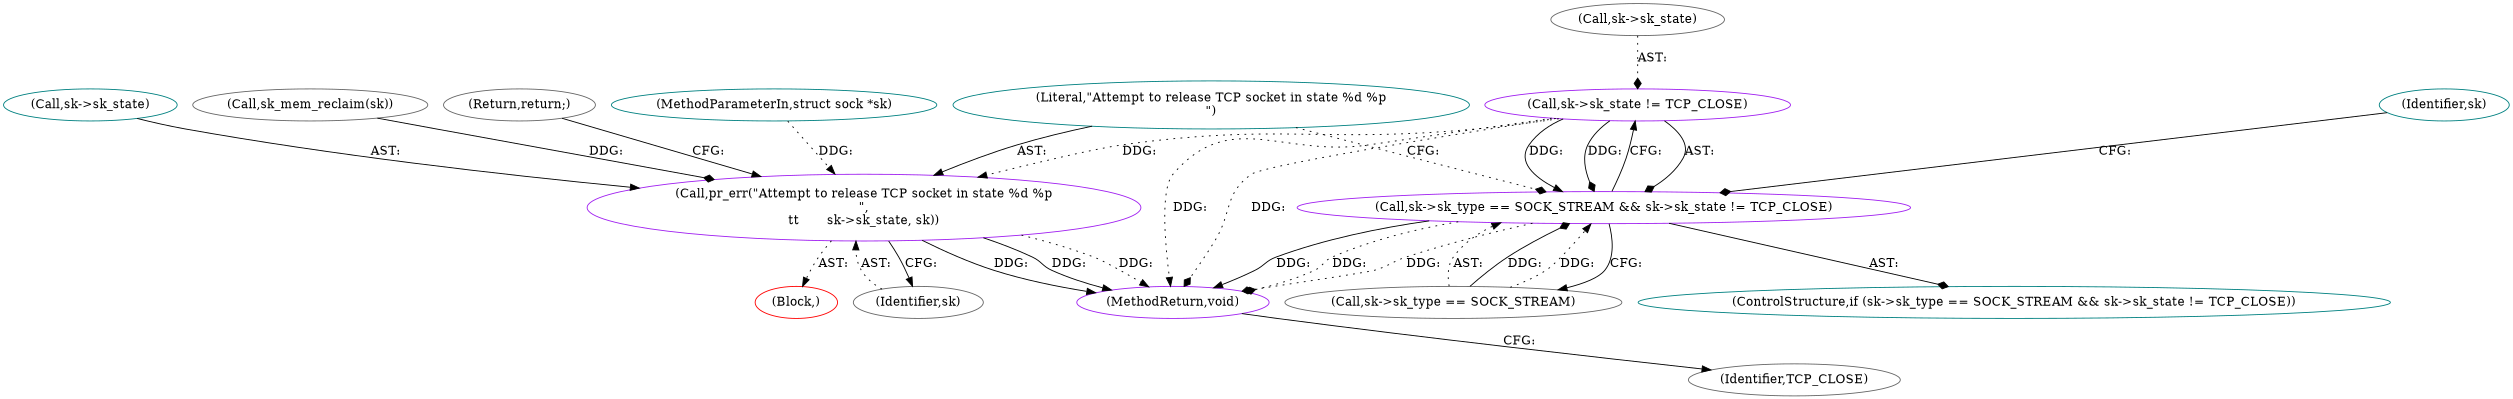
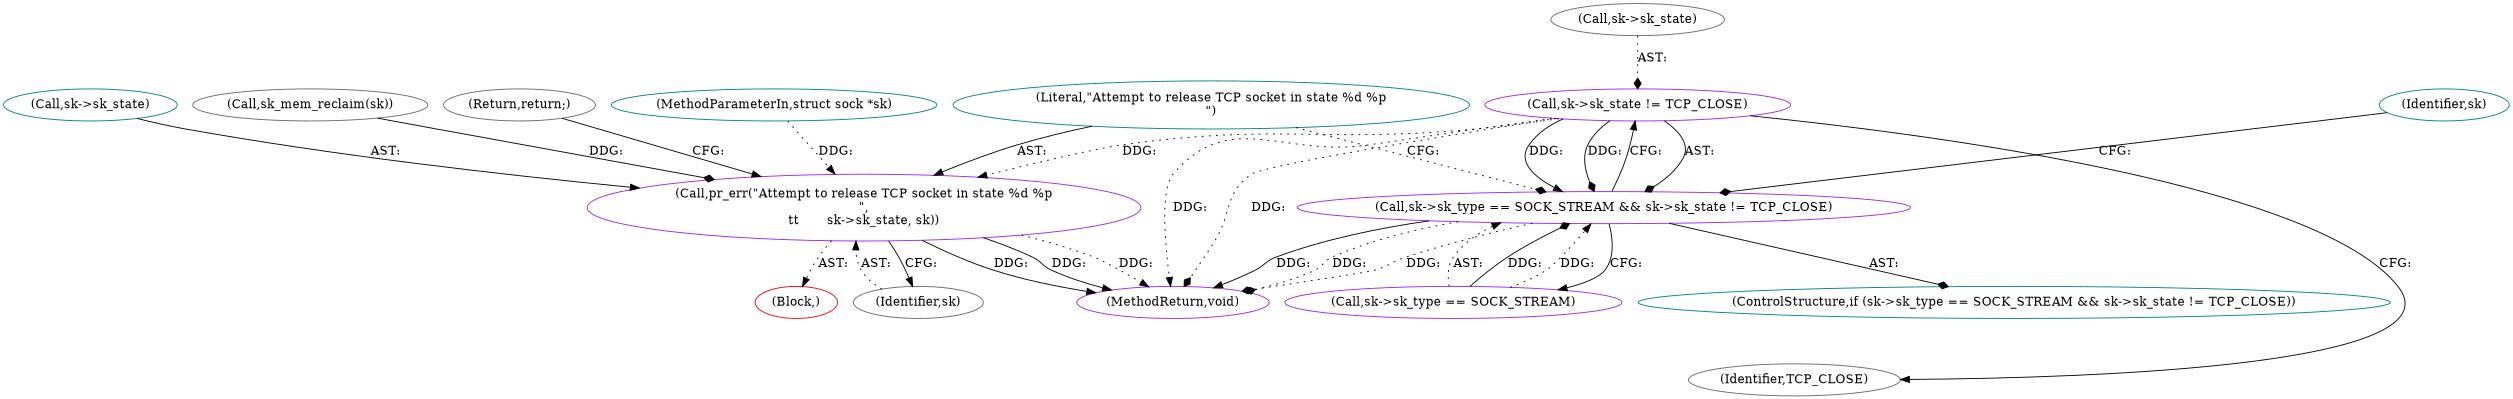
(1453, 302) -> (1453, 302)
(1472, 343) -> (2339, 243)
